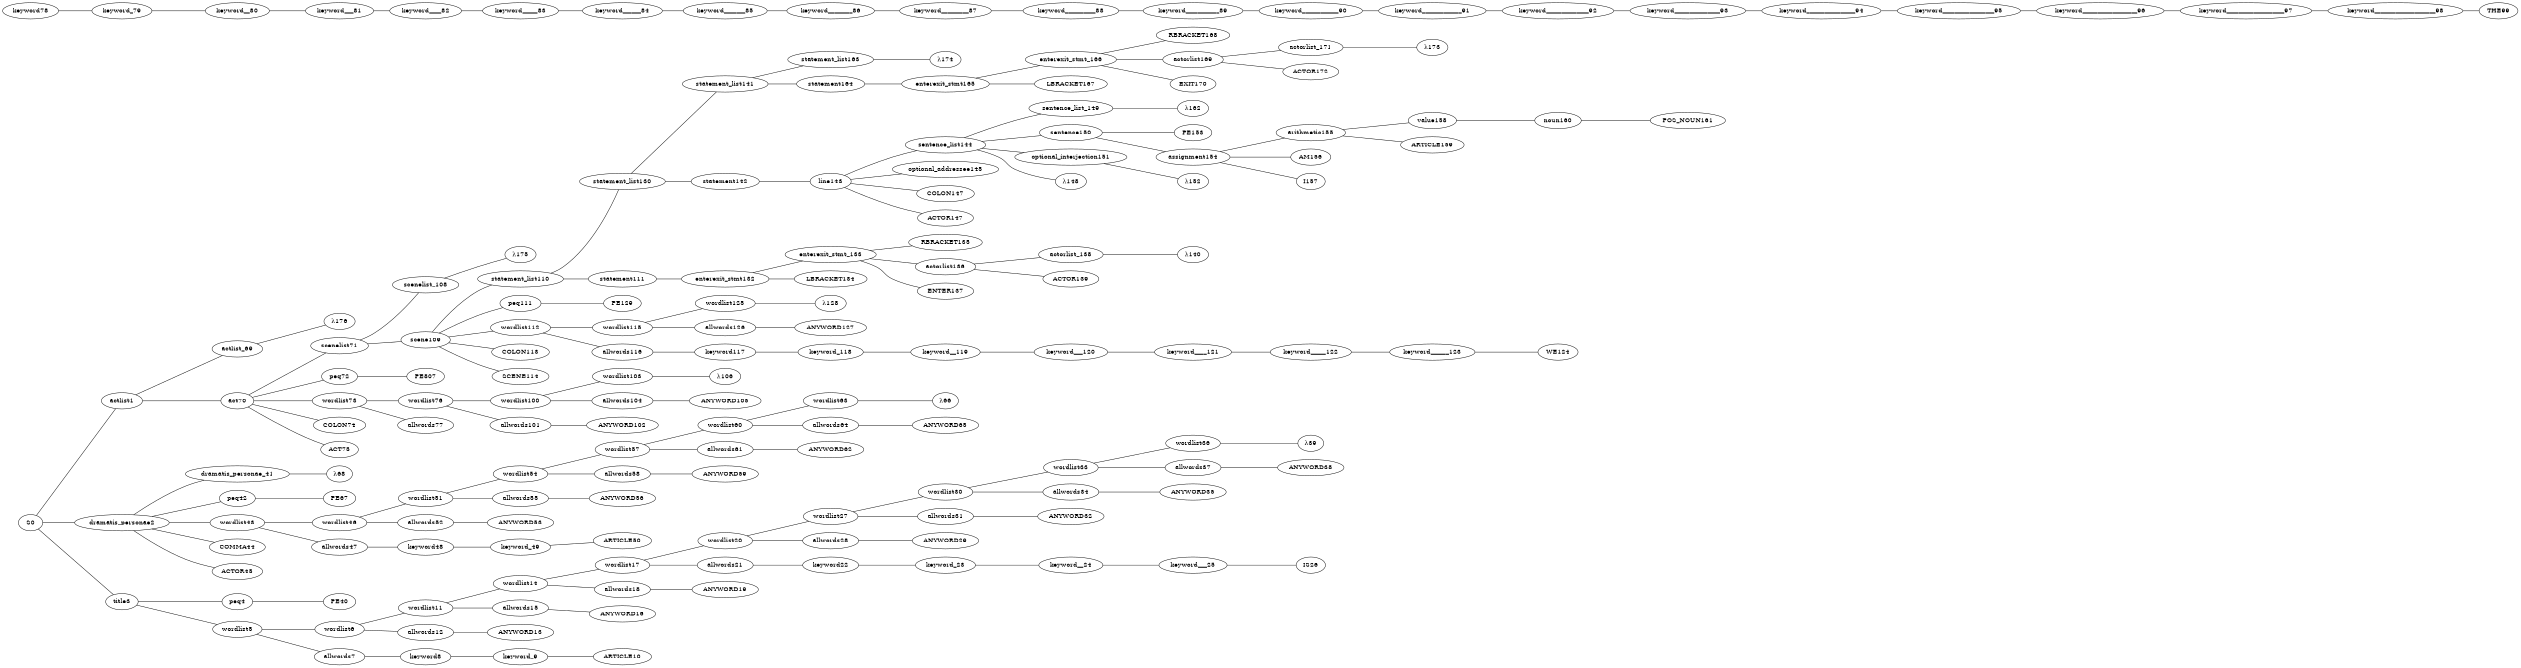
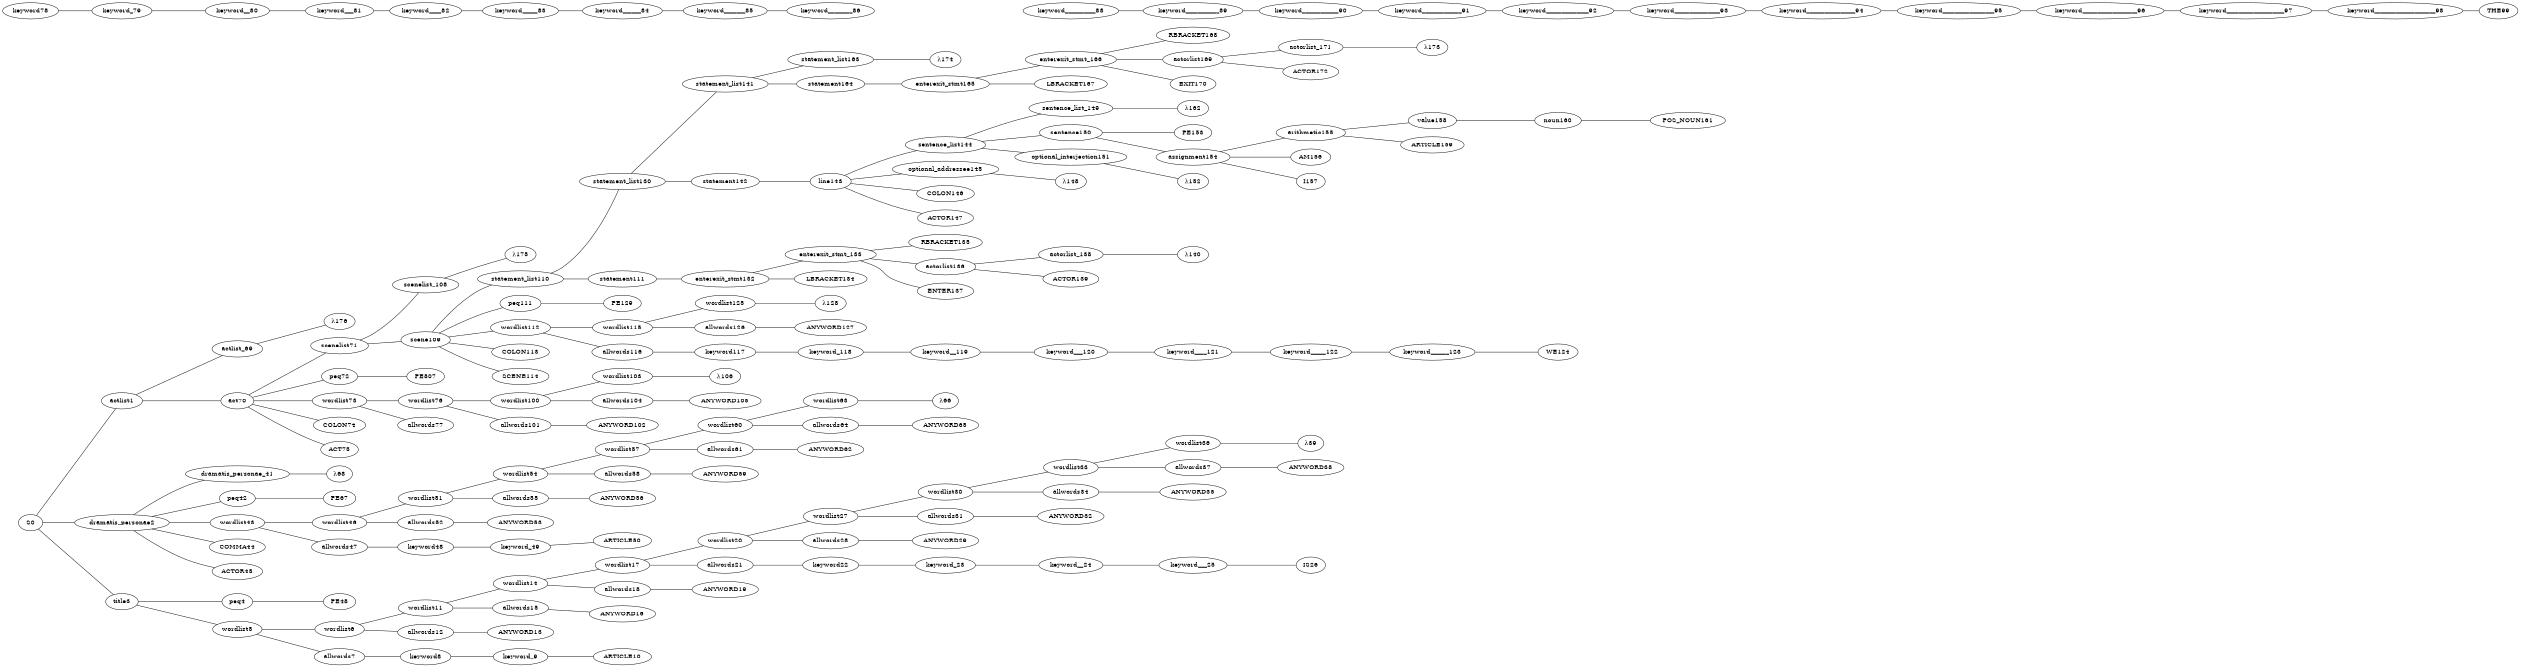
(945, 11) -> none
(1014, 169) -> (1023, 177)
(945, 194) -> (945, 194)
(340, 602) -> (340, 602)
